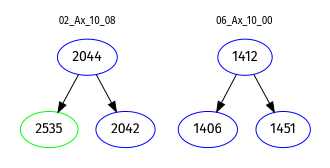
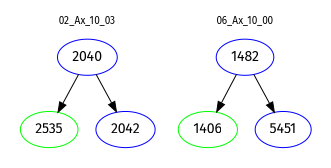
(87, 22) -> (87, 22)
(87, 57) -> (87, 57)
(245, 57) -> (245, 57)
(208, 130) -> (208, 130)
(283, 130) -> (283, 130)
